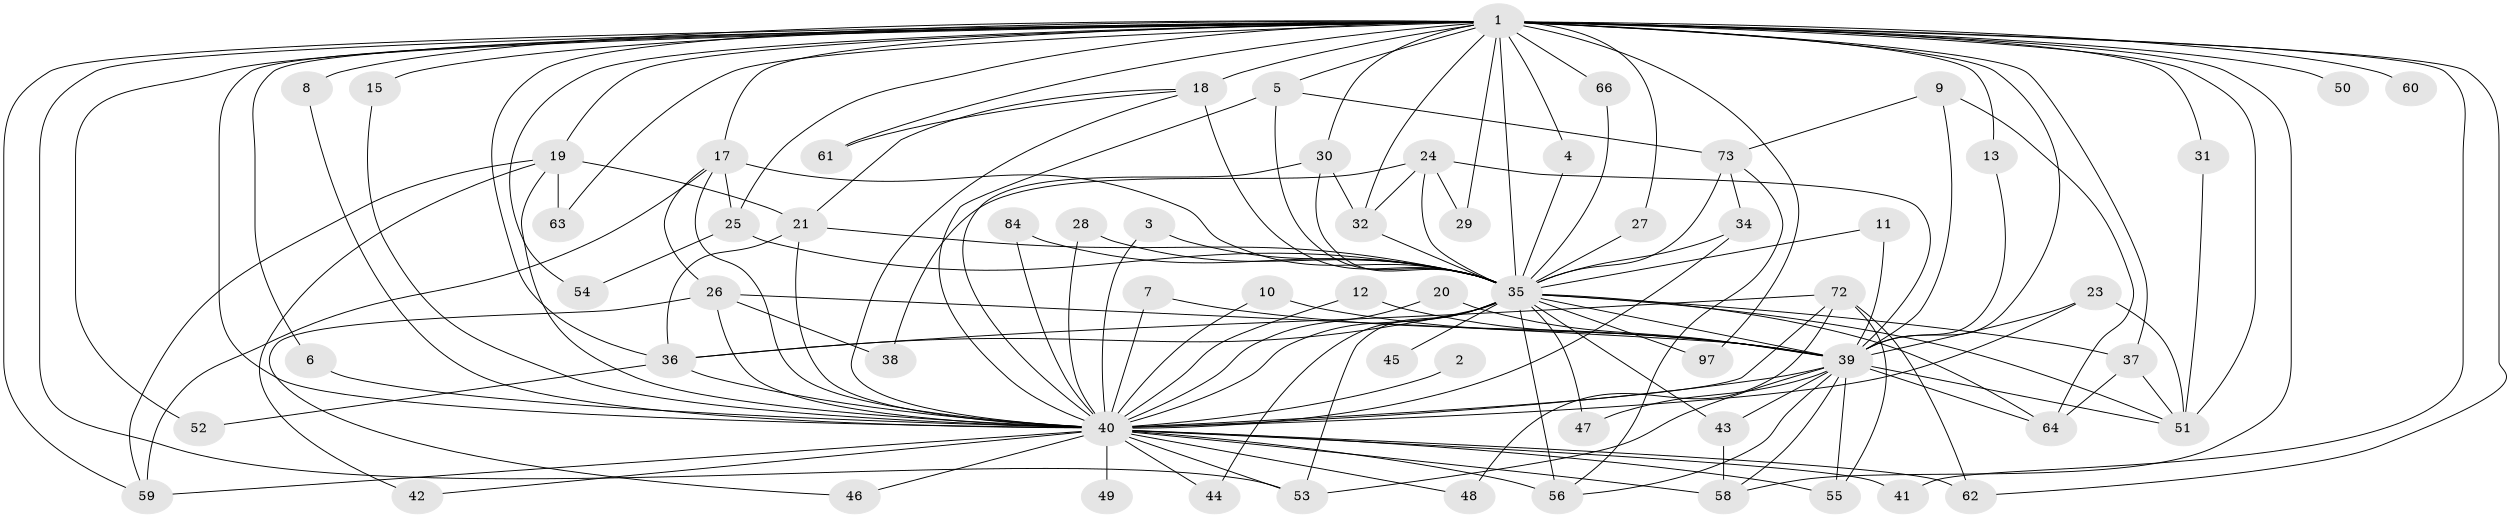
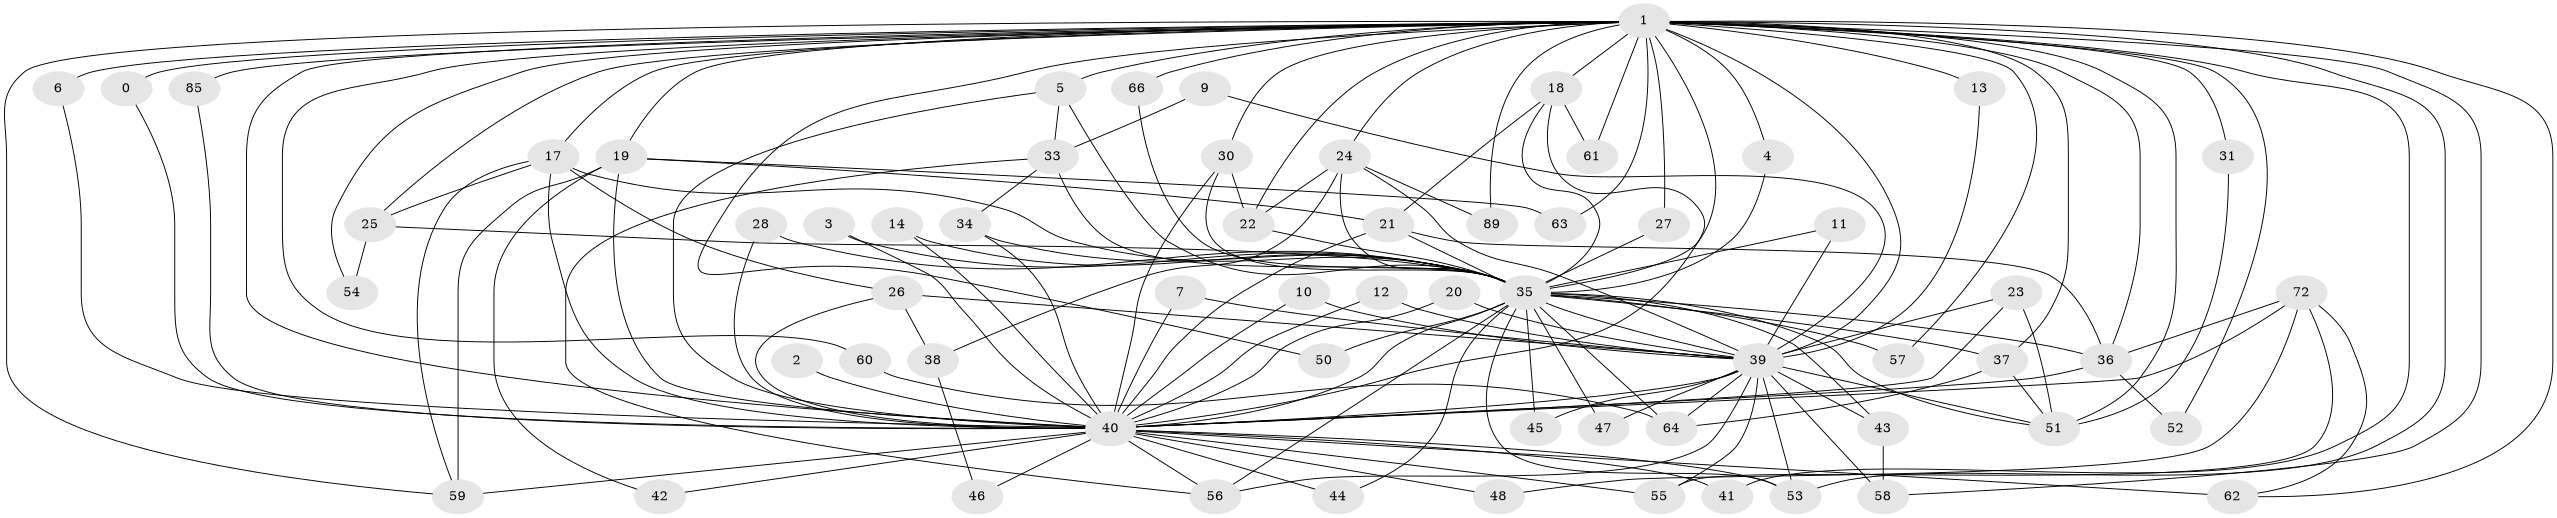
none -> (1470, 49)
(307, 89) -> (127, 89)
(375, 89) -> (195, 89)
(1726, 157) -> (1053, 157)
(1013, 225) -> (897, 225)
(1361, 225) -> (1249, 225)
(1465, 225) -> (1492, 225)
(2113, 234) -> (1268, 395)
none -> (1384, 337)
(1708, 361) -> (1898, 361)
none -> (1646, 394)
(303, 397) -> (958, 436)
(1472, 467) -> none
(1107, 497) -> none
